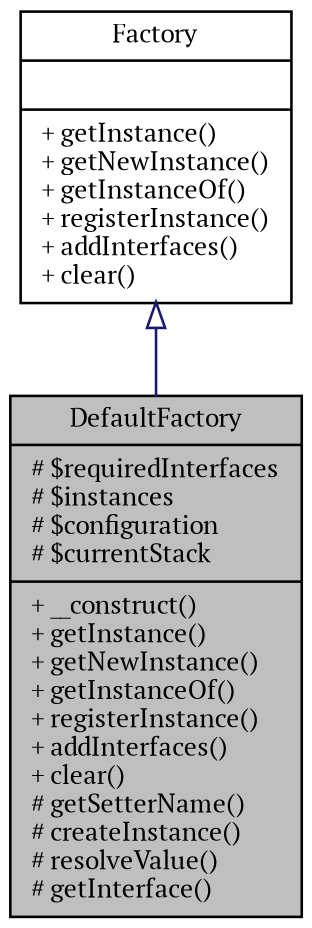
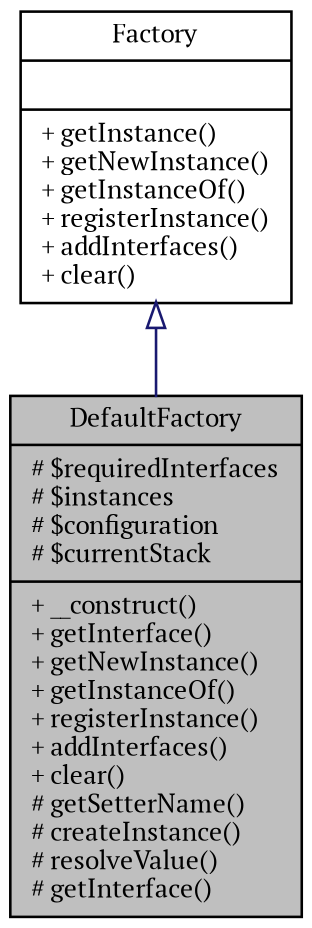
(120, 634) -> (123, 634)
